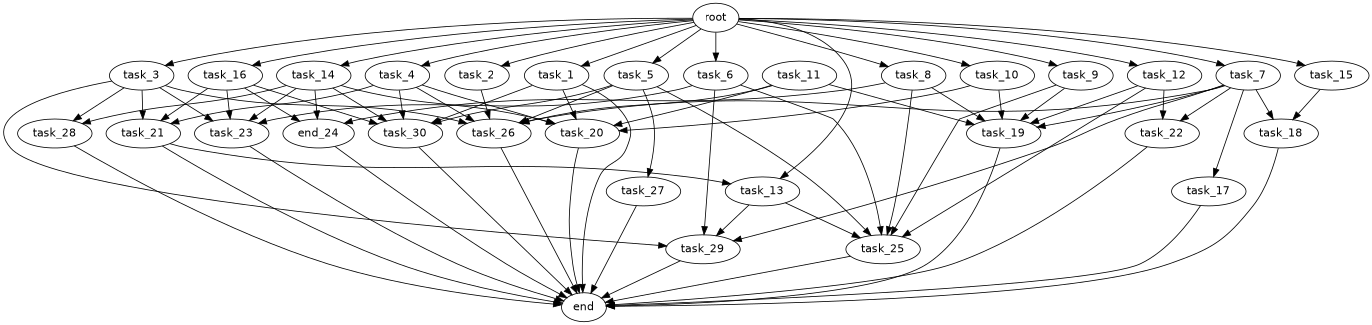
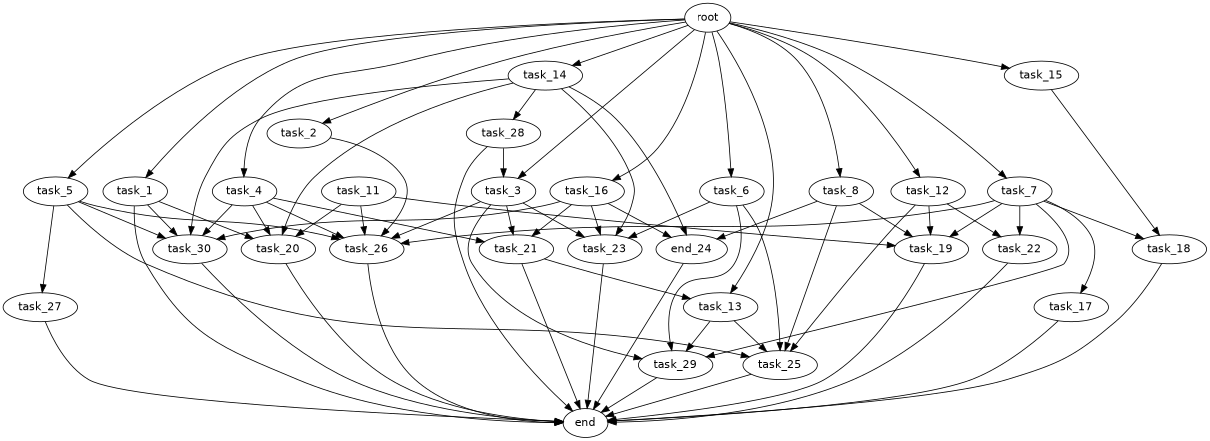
(997, 76) -> none
(1081, 76) -> none
(102, 102) -> (504, 158)
